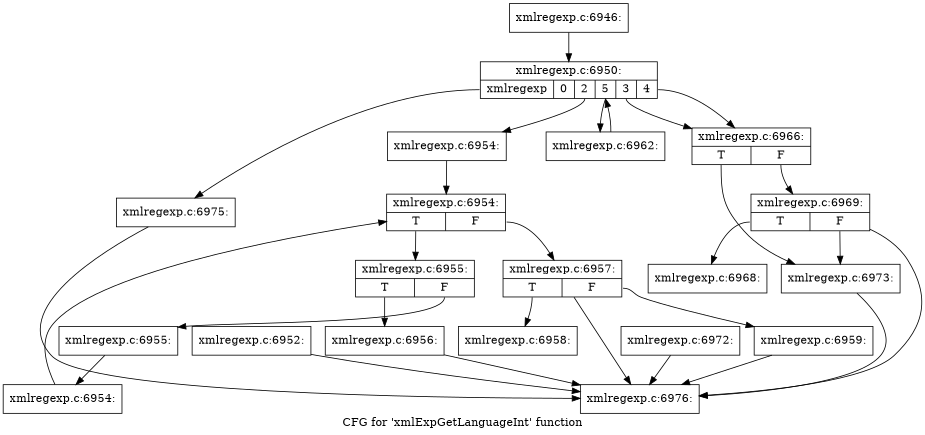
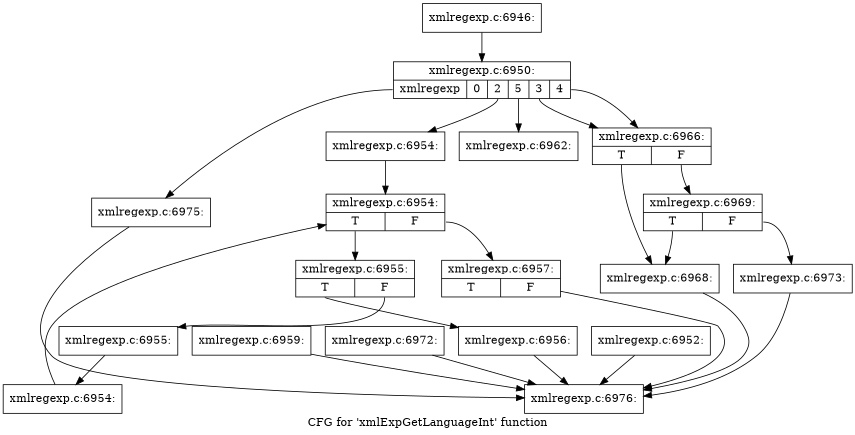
(610, 119) -> none
(734, 219) -> (630, 212)
(683, 310) -> none
(518, 341) -> none
(879, 365) -> (738, 360)
